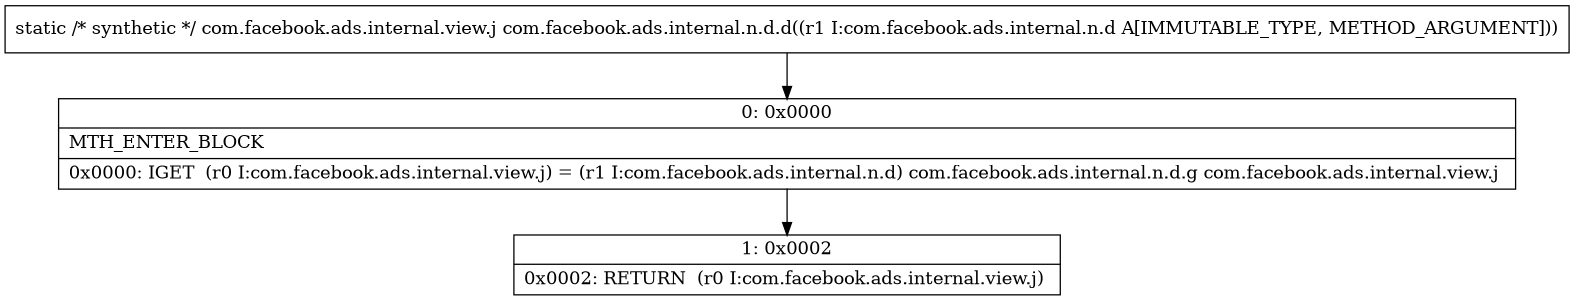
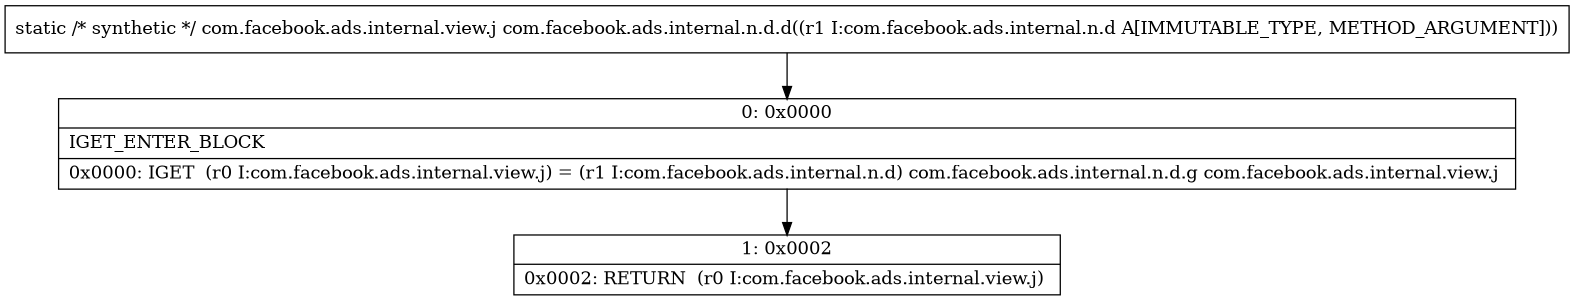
(167, 143) -> (167, 143)
